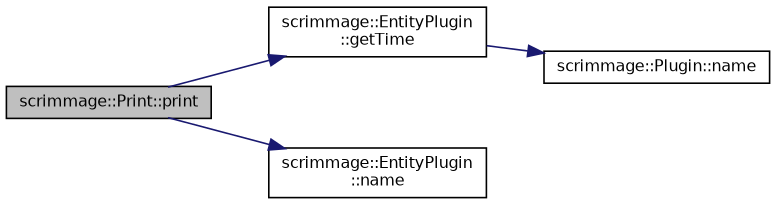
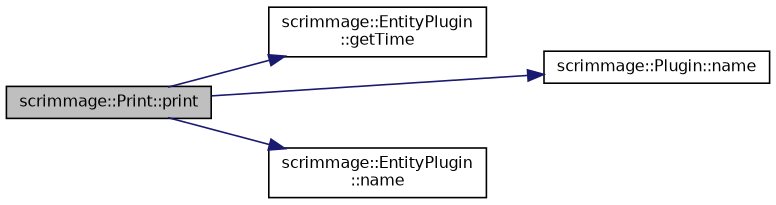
(507, 48) -> (369, 86)
